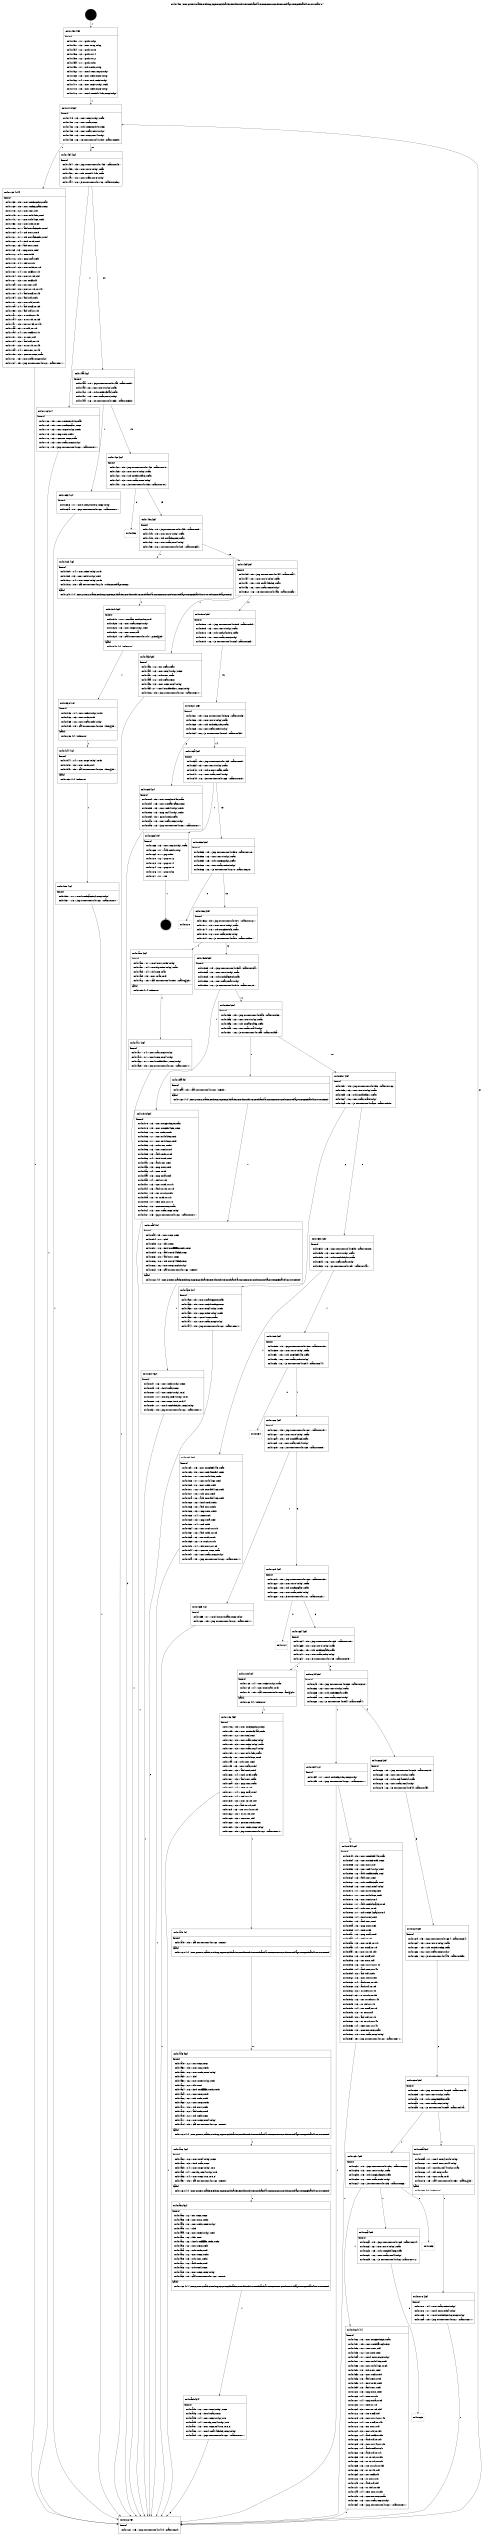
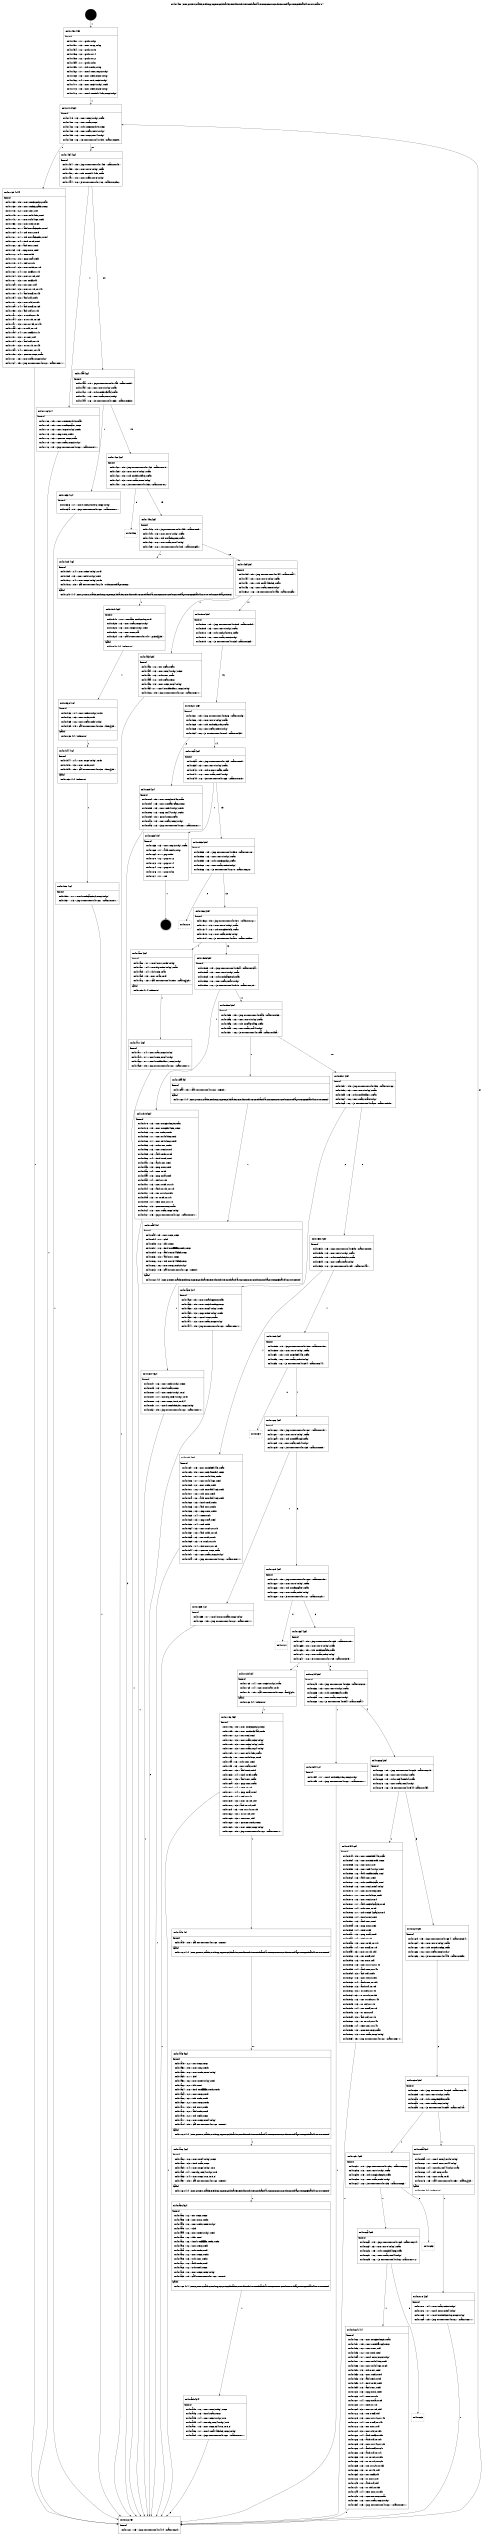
(344, 1813) -> (394, 1817)
(345, 2255) -> (385, 2294)
